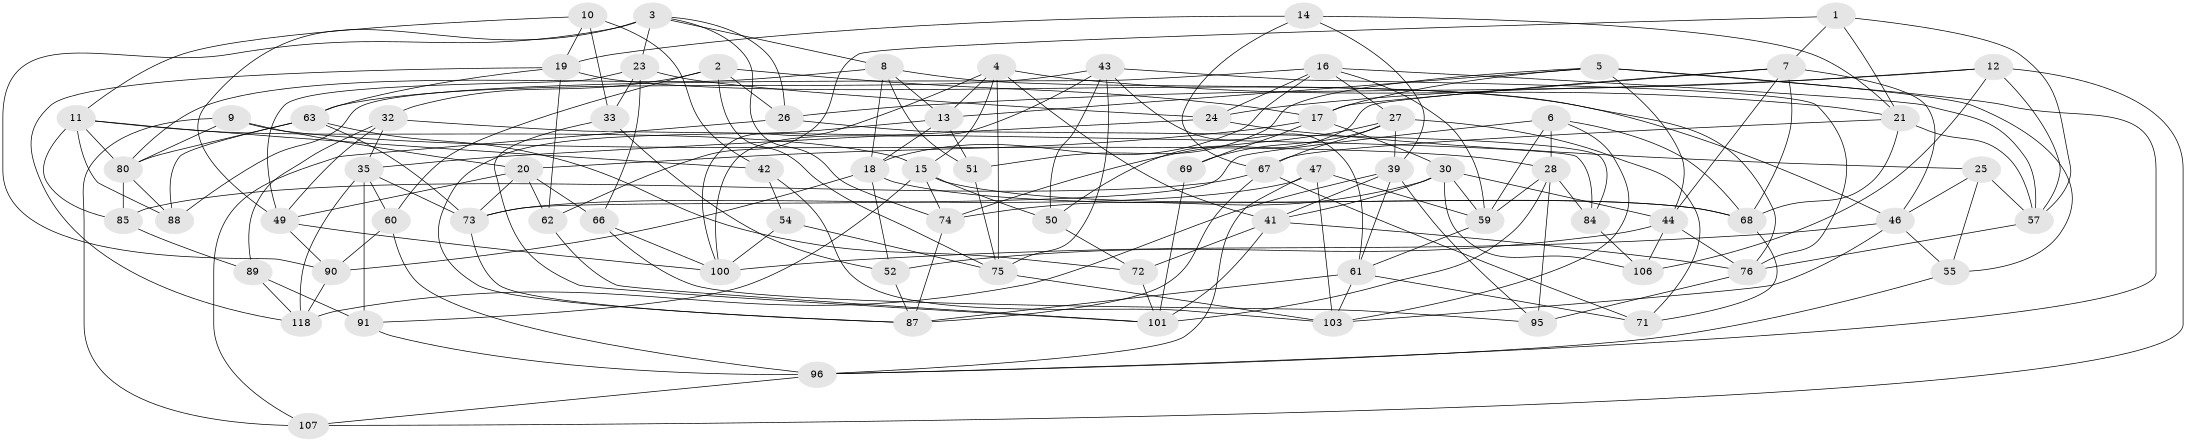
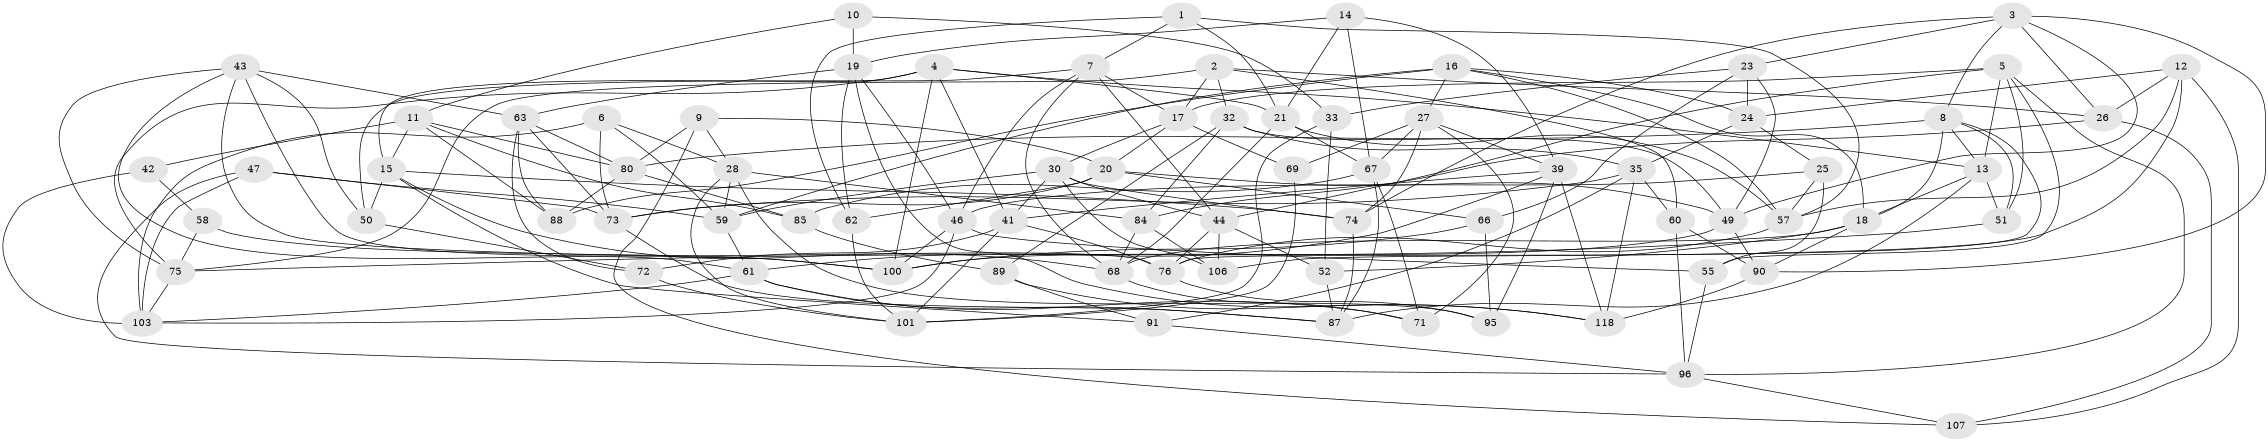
(688, 94) -> none
(1664, 148) -> (1128, 247)
(786, 221) -> (203, 221)
